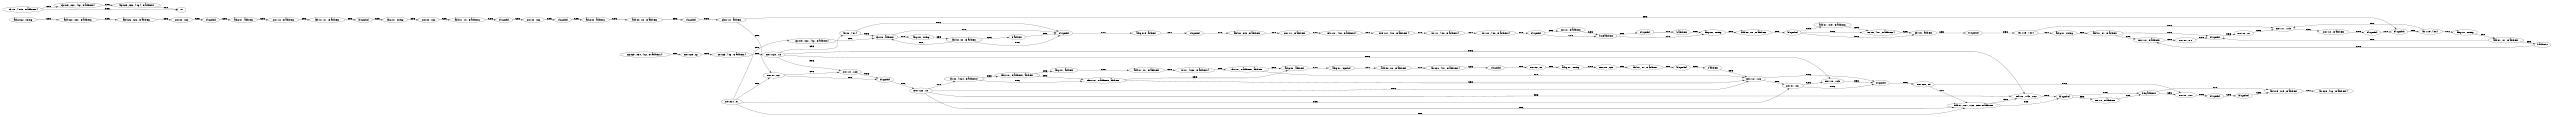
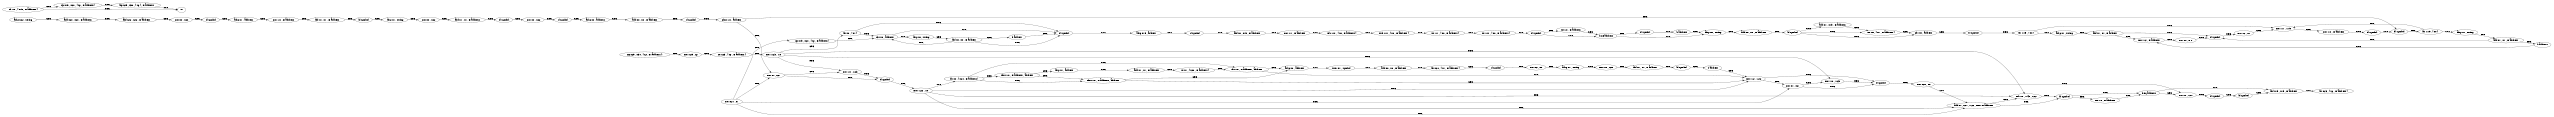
none -> (1100, 63)
(1341, 68) -> (1341, 68)
